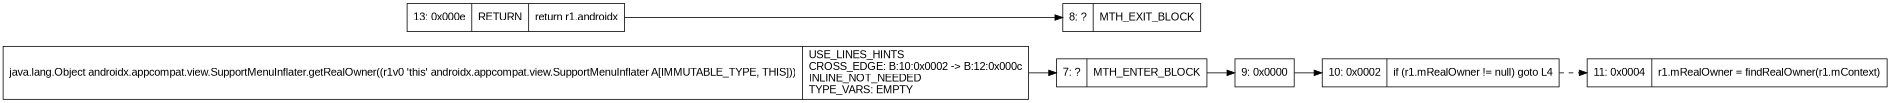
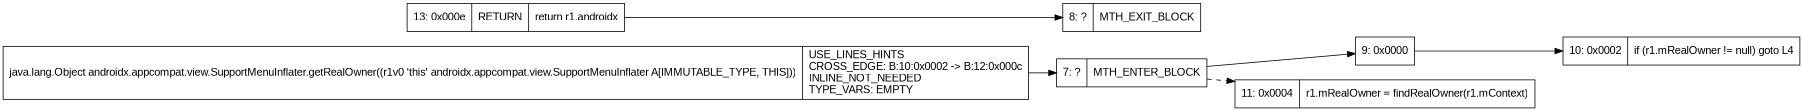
(1569, 73) -> (1217, 80)
